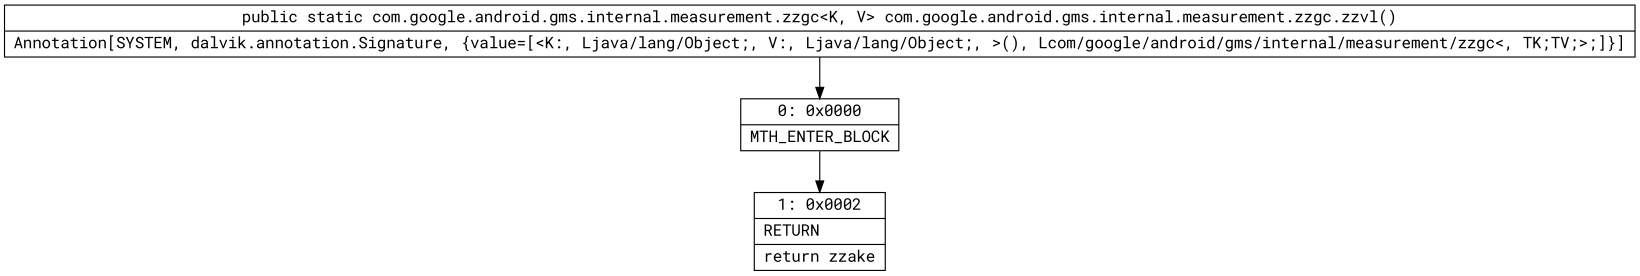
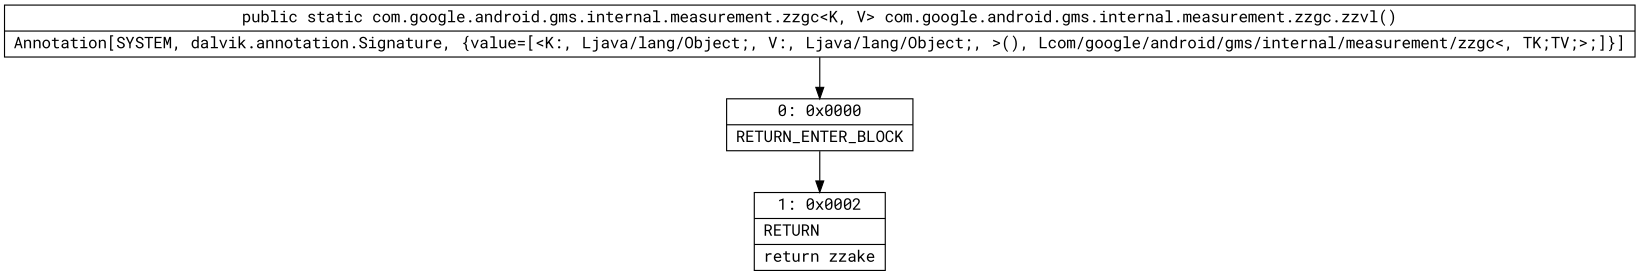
(820, 137) -> (820, 137)
